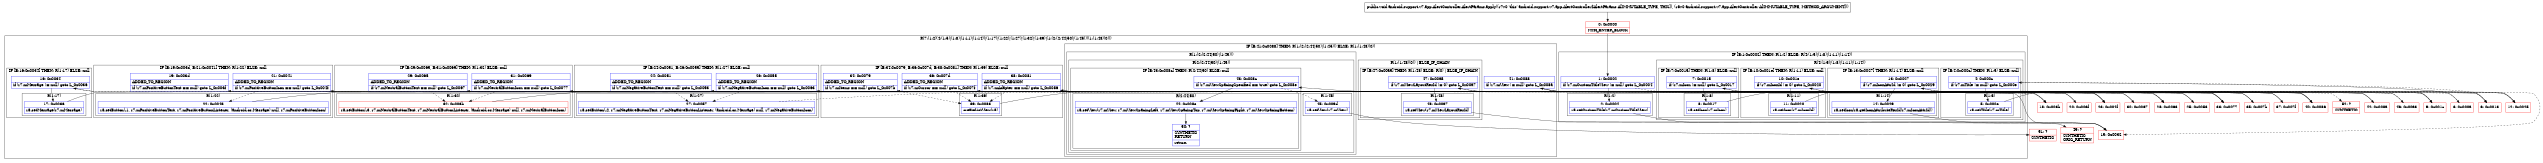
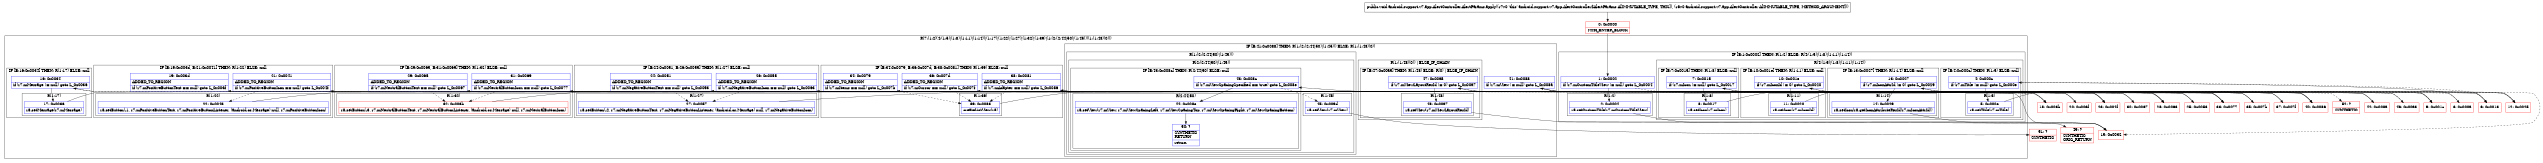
(1472, 92) -> (1472, 92)
